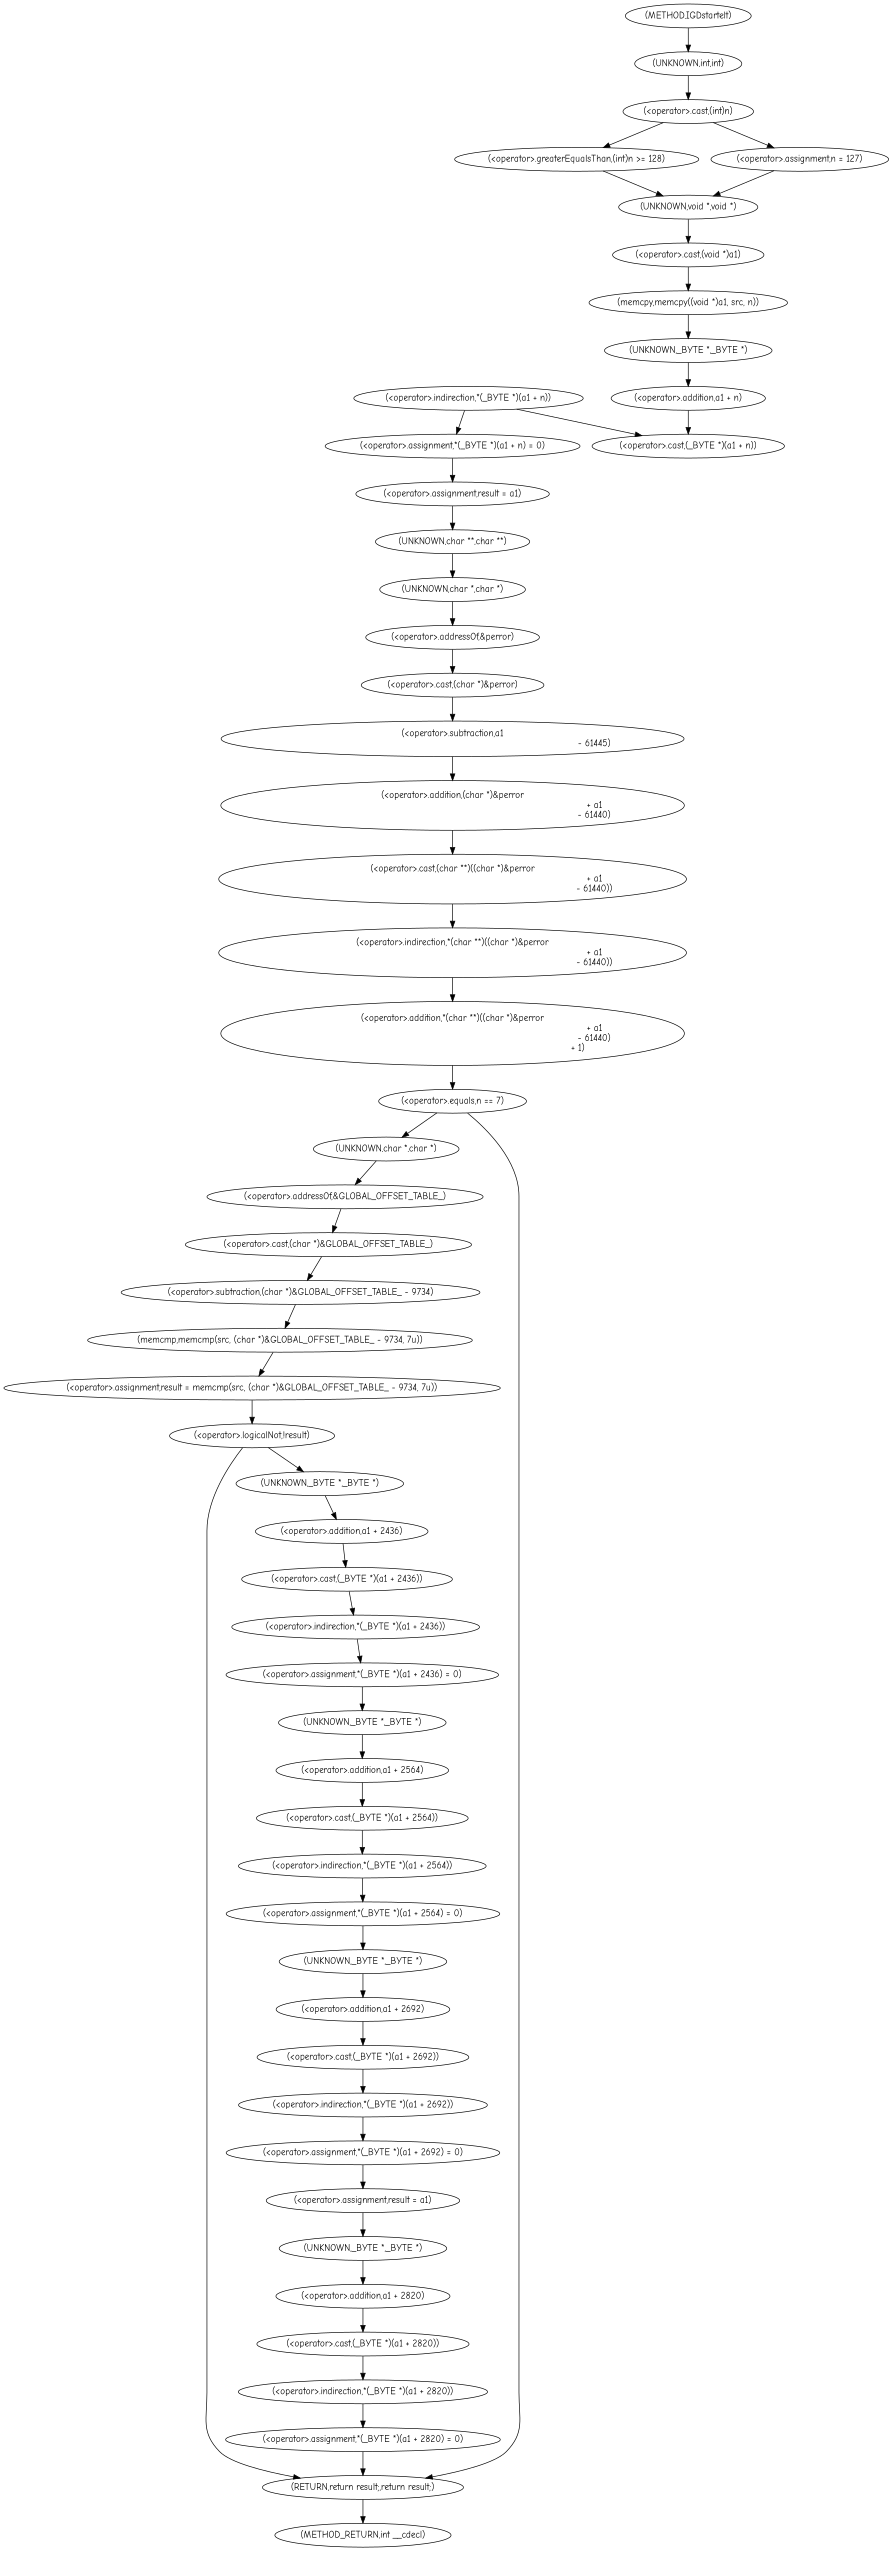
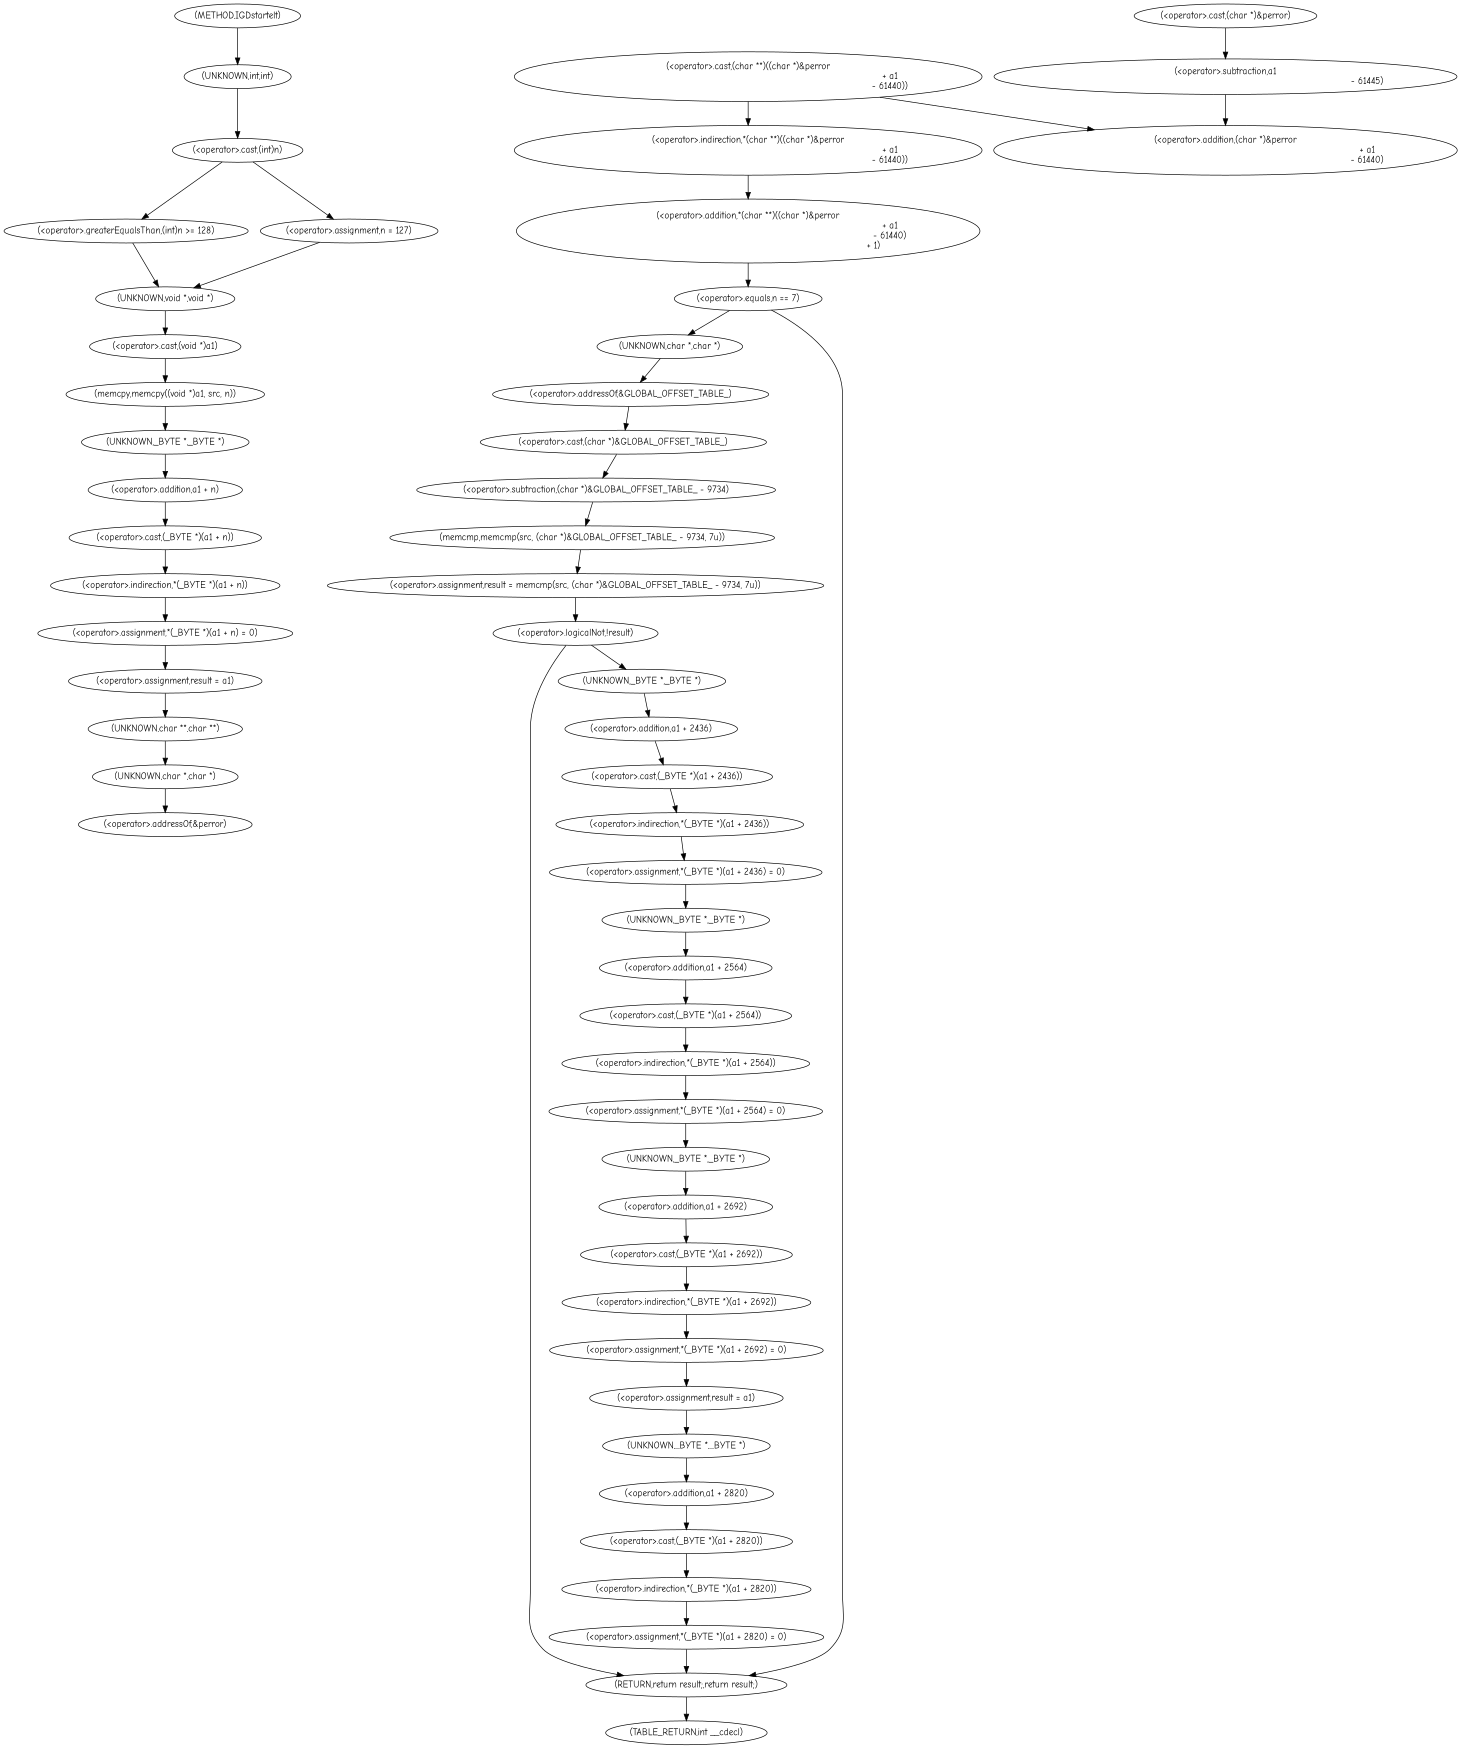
(576, 422) -> (165, 558)
(453, 658) -> none
(453, 839) -> (984, 113)
(363, 2535) -> (686, 1733)
